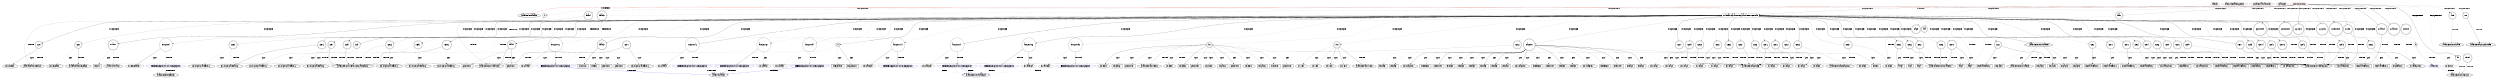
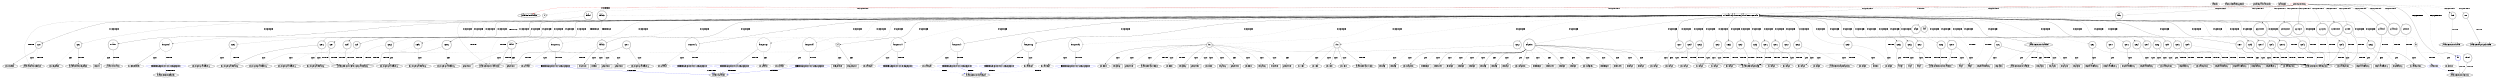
(2458, 58) -> (2458, 58)
